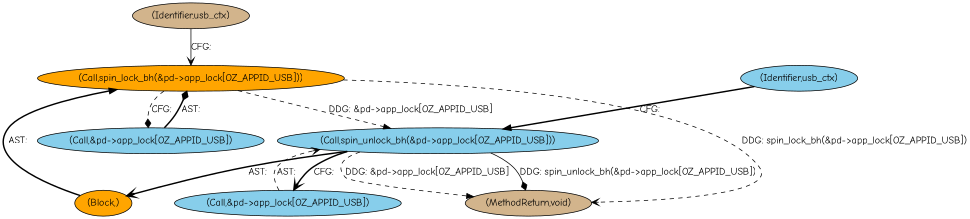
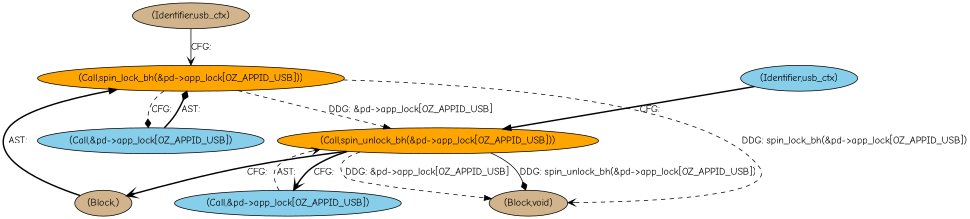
(438, 141) -> (438, 141)
(260, 172) -> (259, 172)
(103, 203) -> (103, 203)
(528, 203) -> (528, 203)
